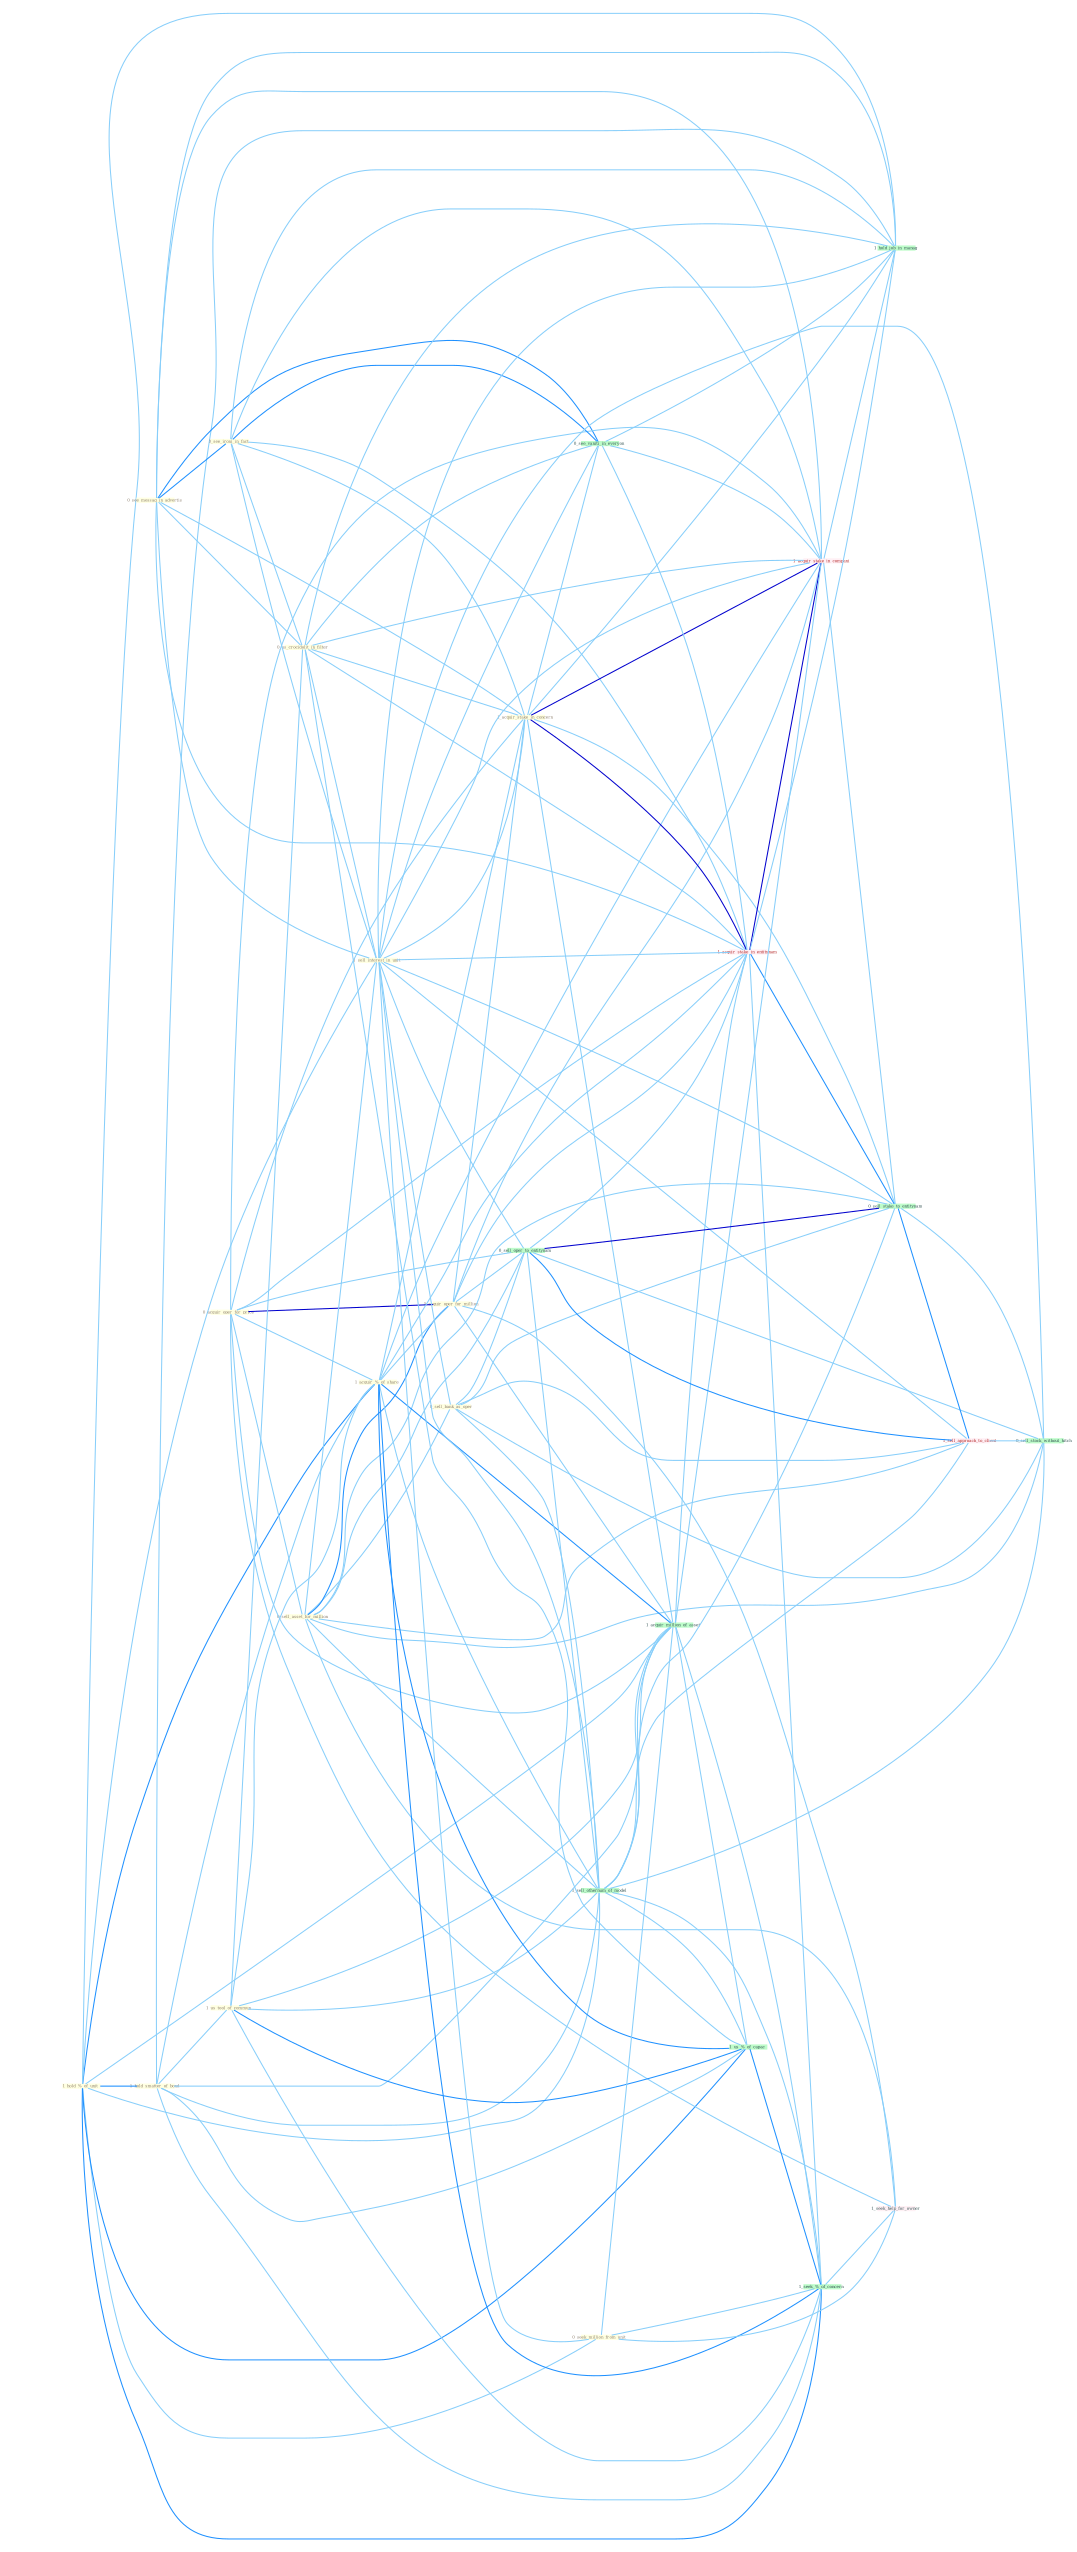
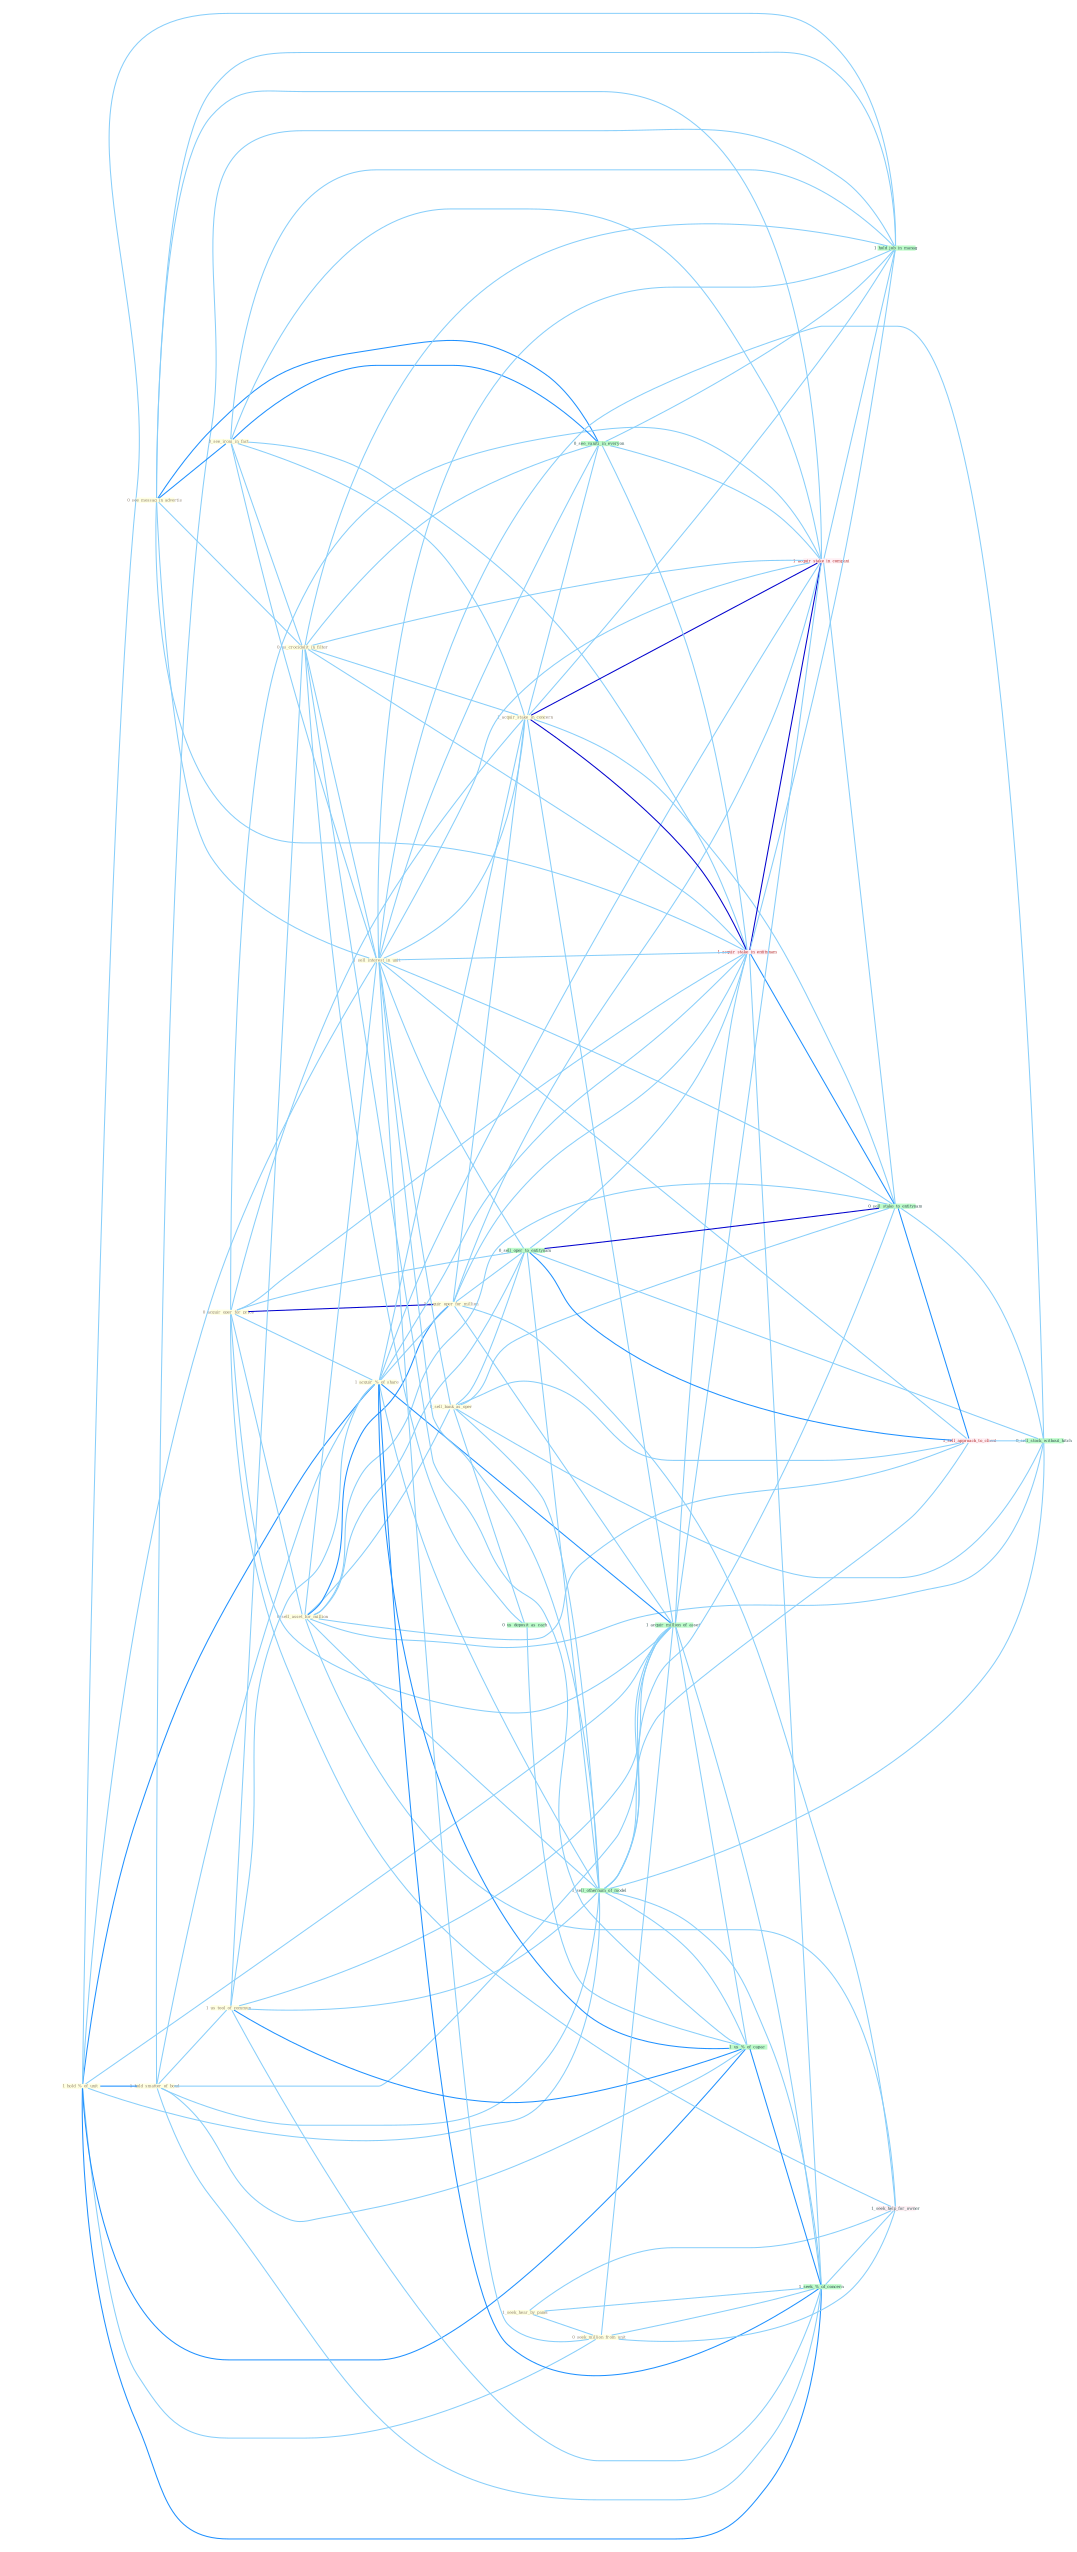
(335, 599) -> none
none -> (526, 1625)
none -> (526, 2313)
